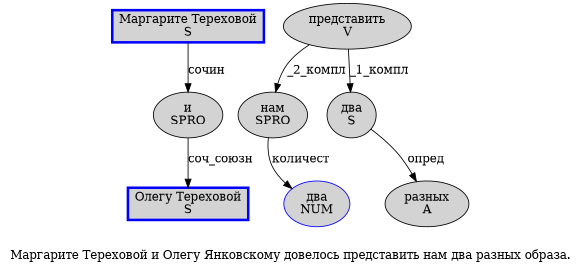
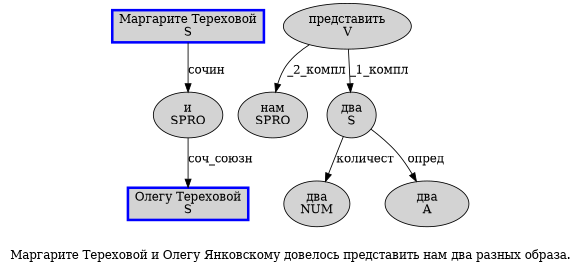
(271, 163) -> (336, 155)
(317, 204) -> (317, 204)
(427, 204) -> (427, 204)
